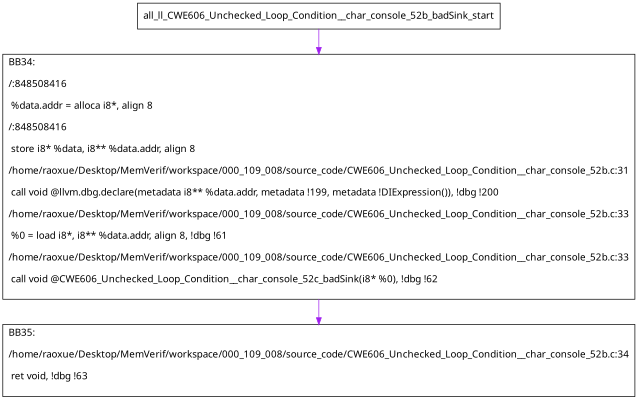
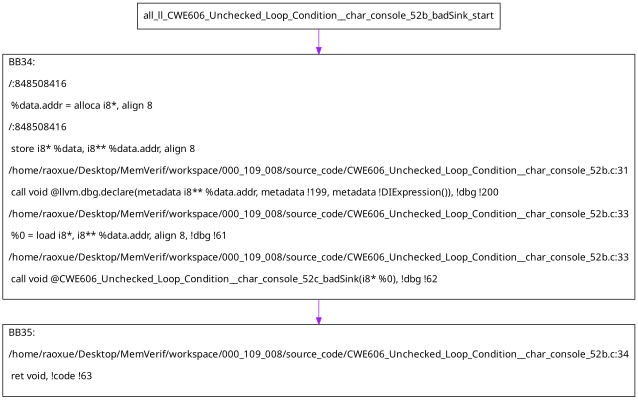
(48, 376) -> (51, 376)
